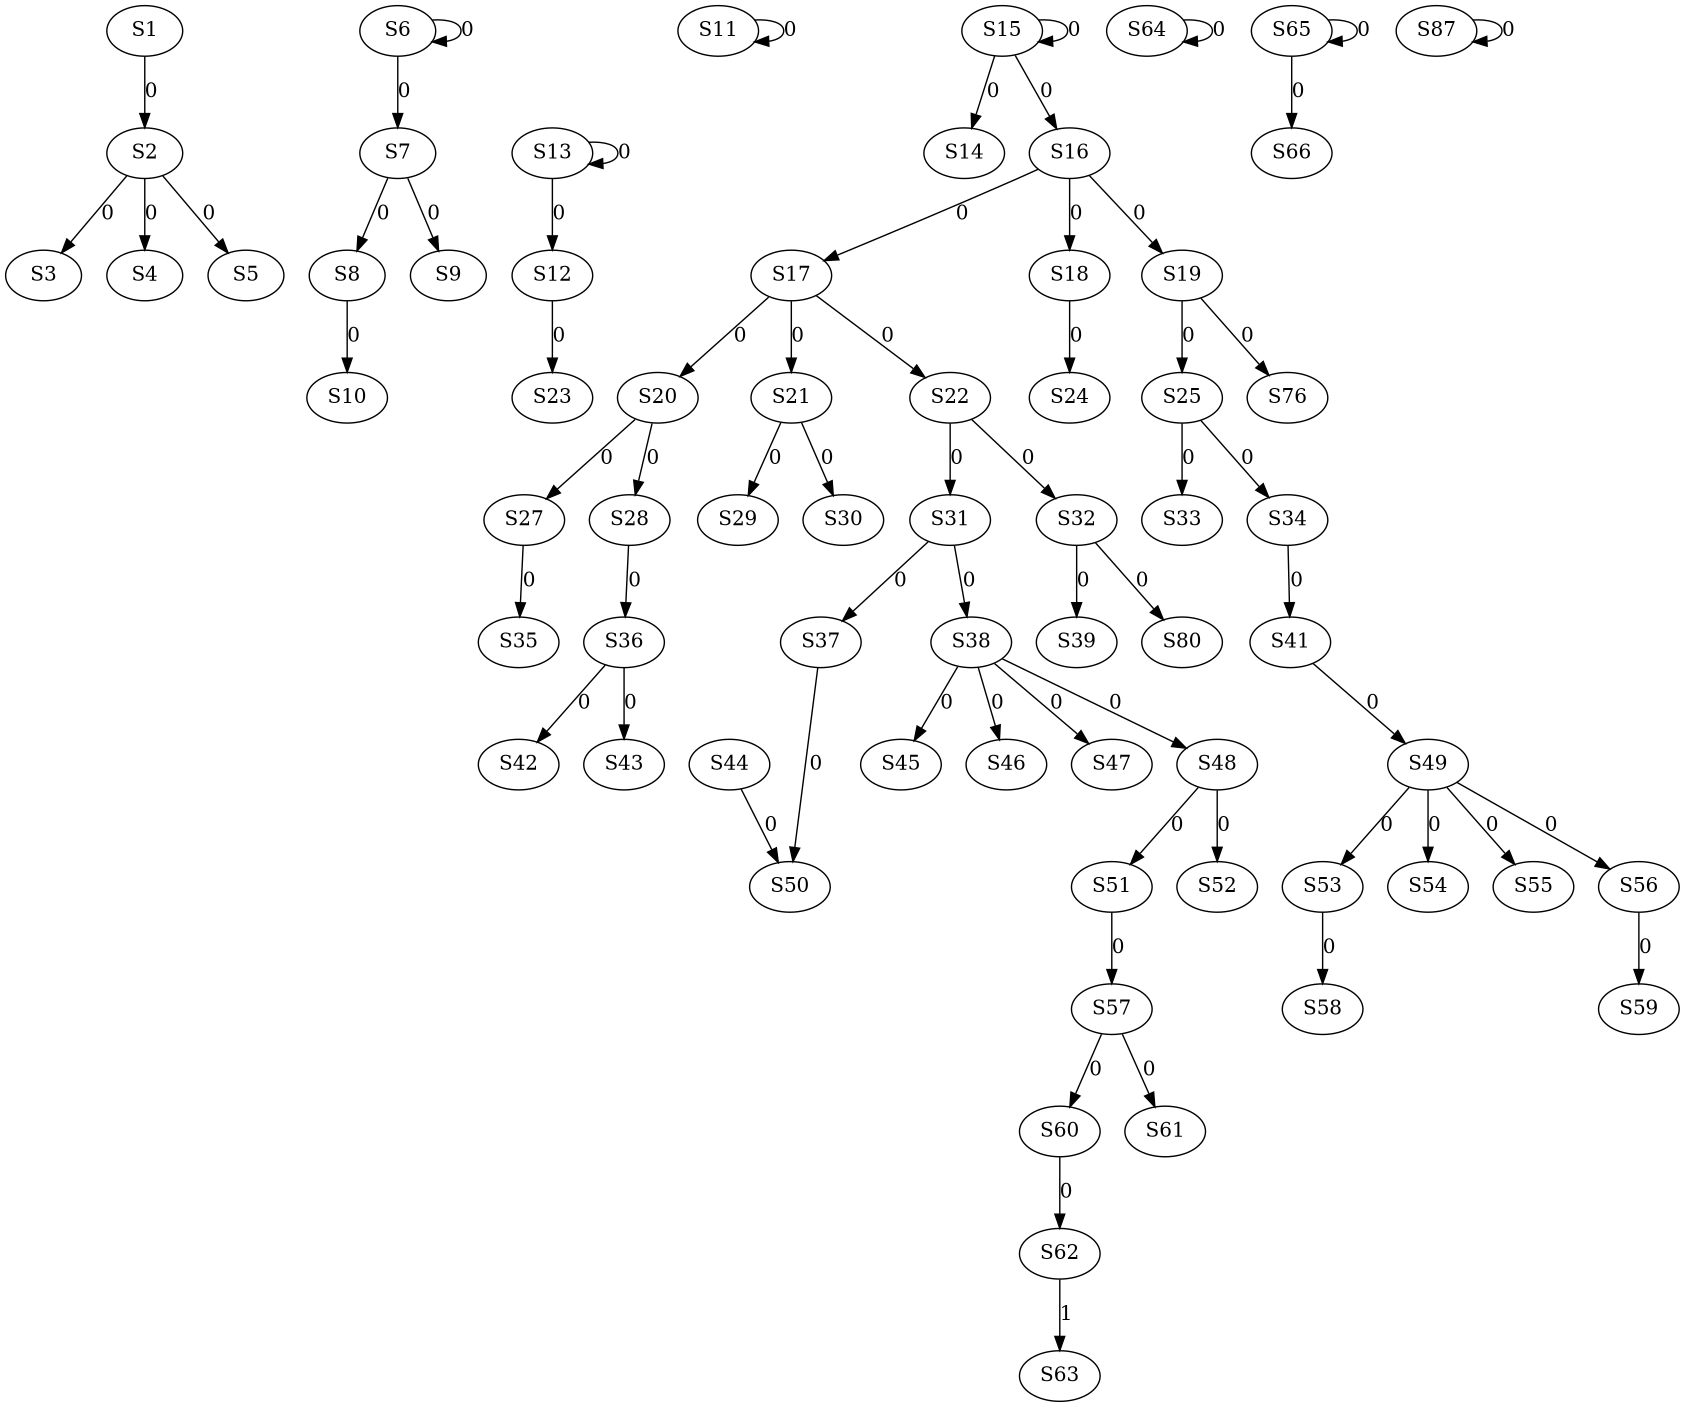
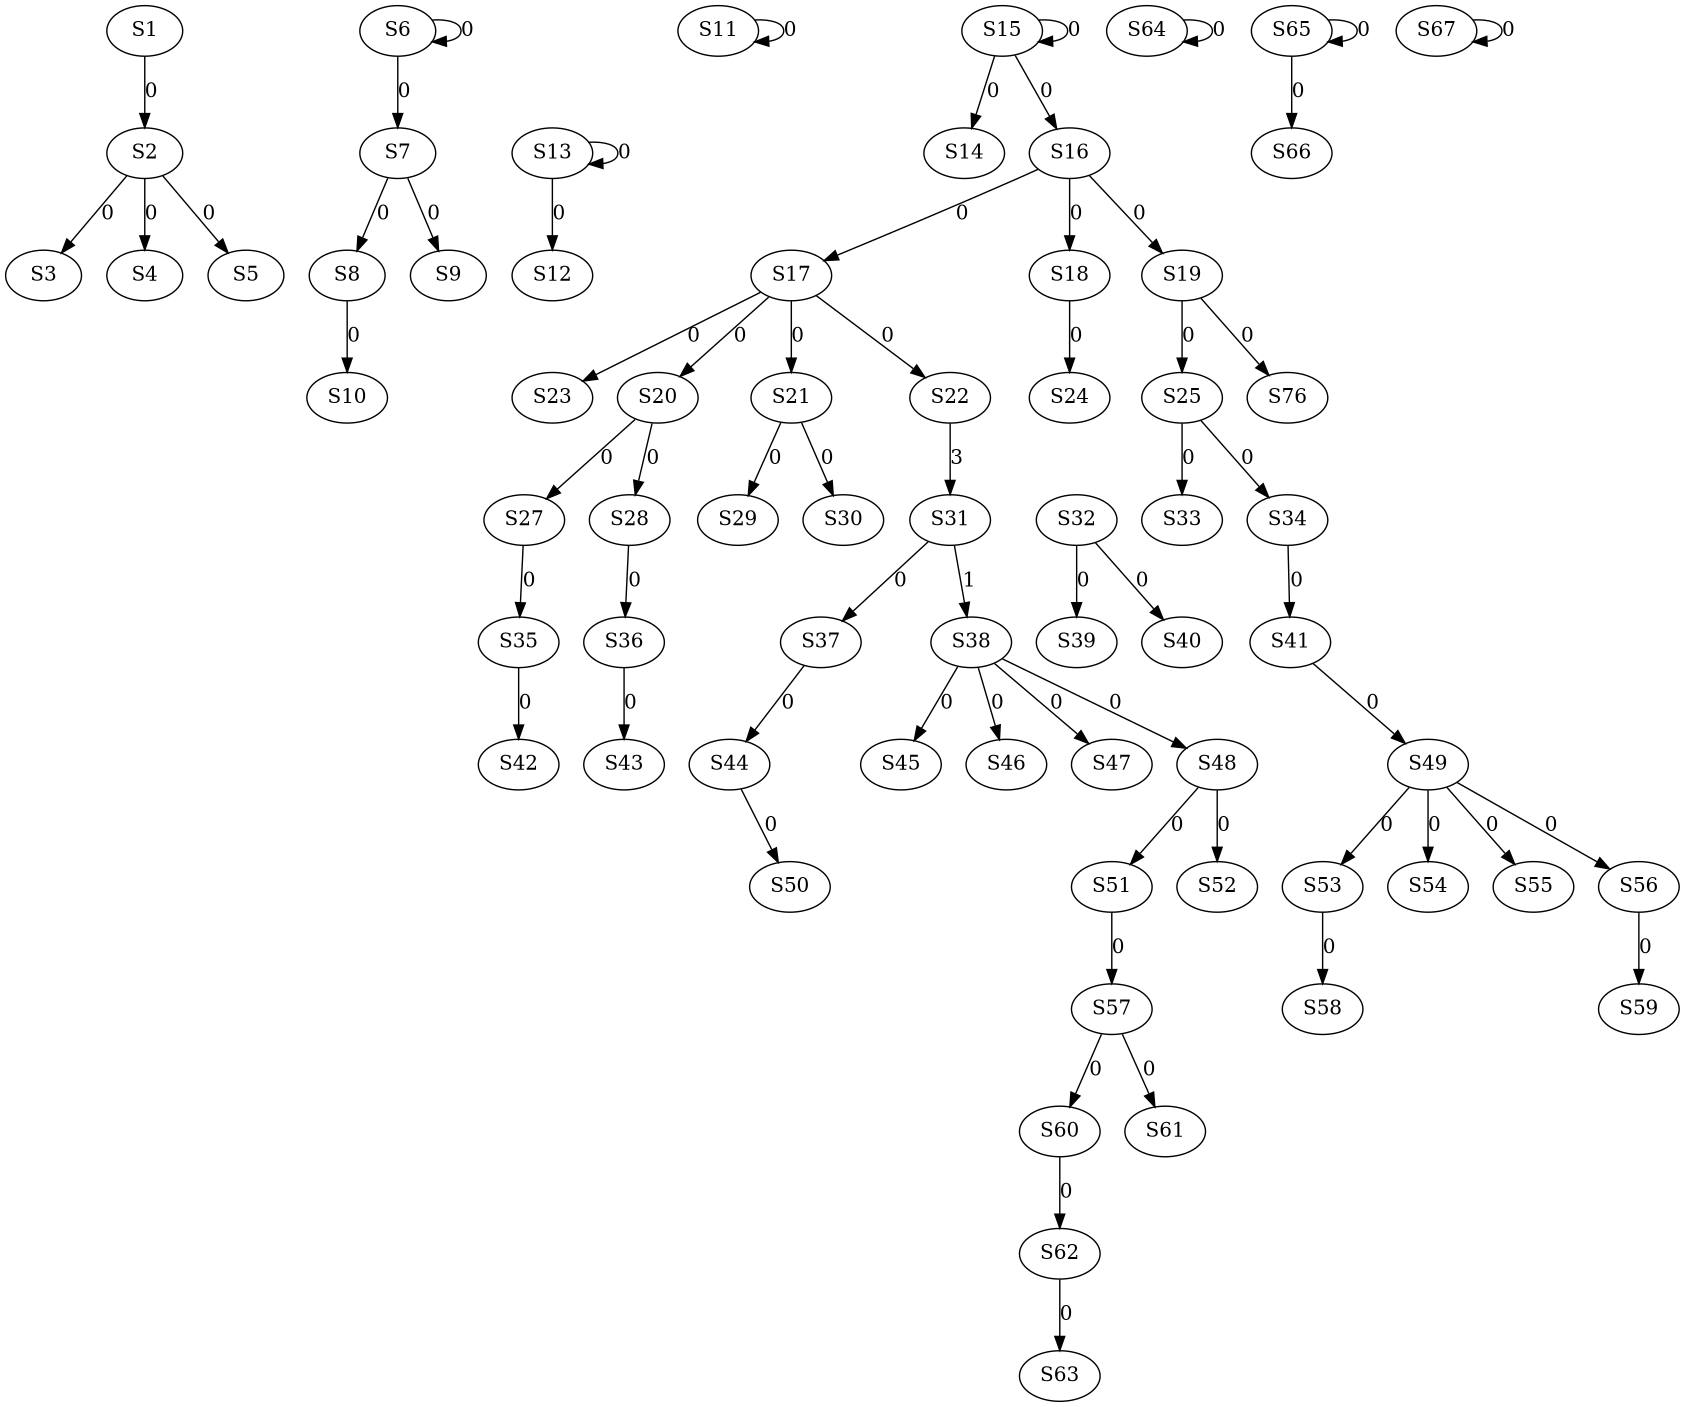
(1436, 31) -> (1436, 31)
(552, 330) -> (678, 334)
(1008, 454) -> none
(957, 459) -> (957, 459)
(970, 581) -> (970, 581)
(1182, 642) -> (1182, 642)
(576, 698) -> (519, 696)
(806, 757) -> (779, 698)
(1067, 1315) -> (1067, 1315)
